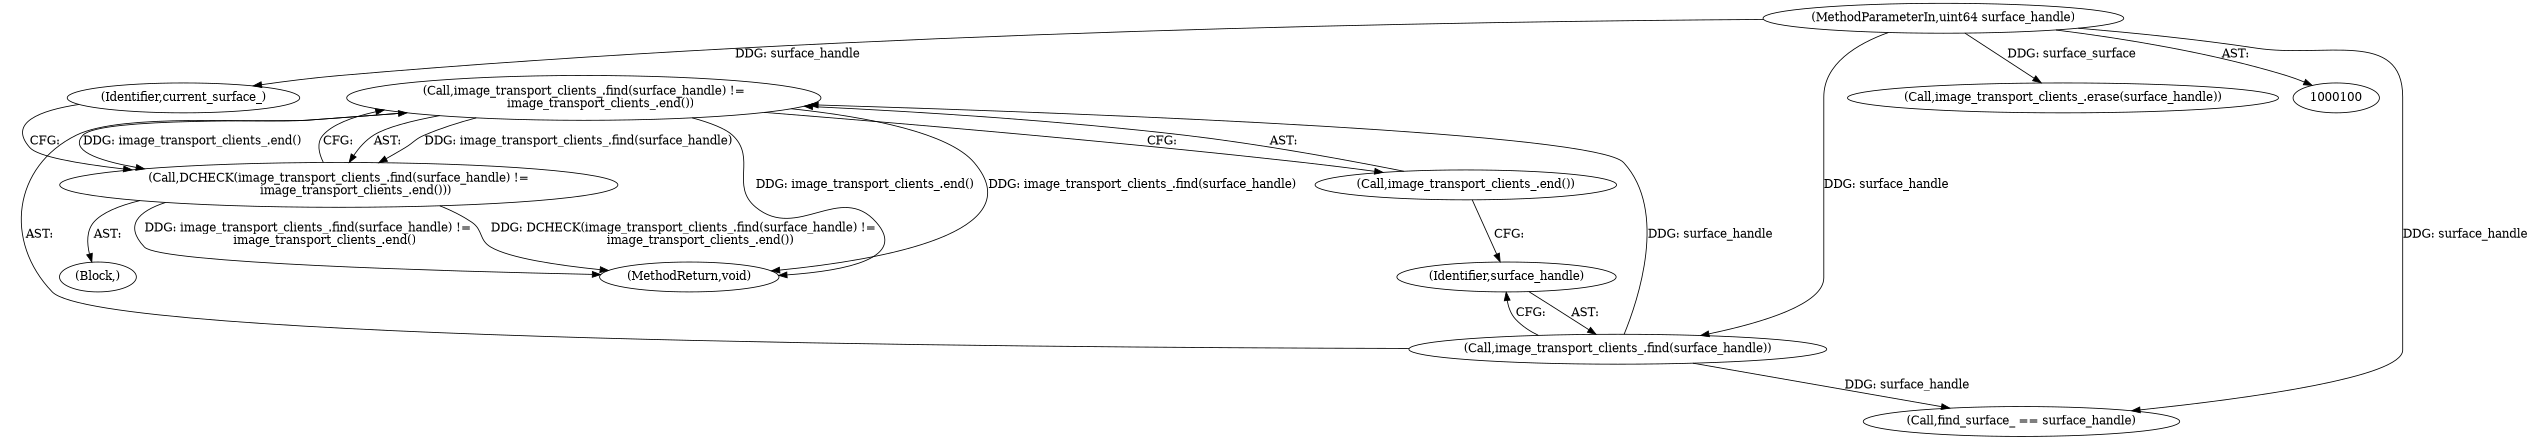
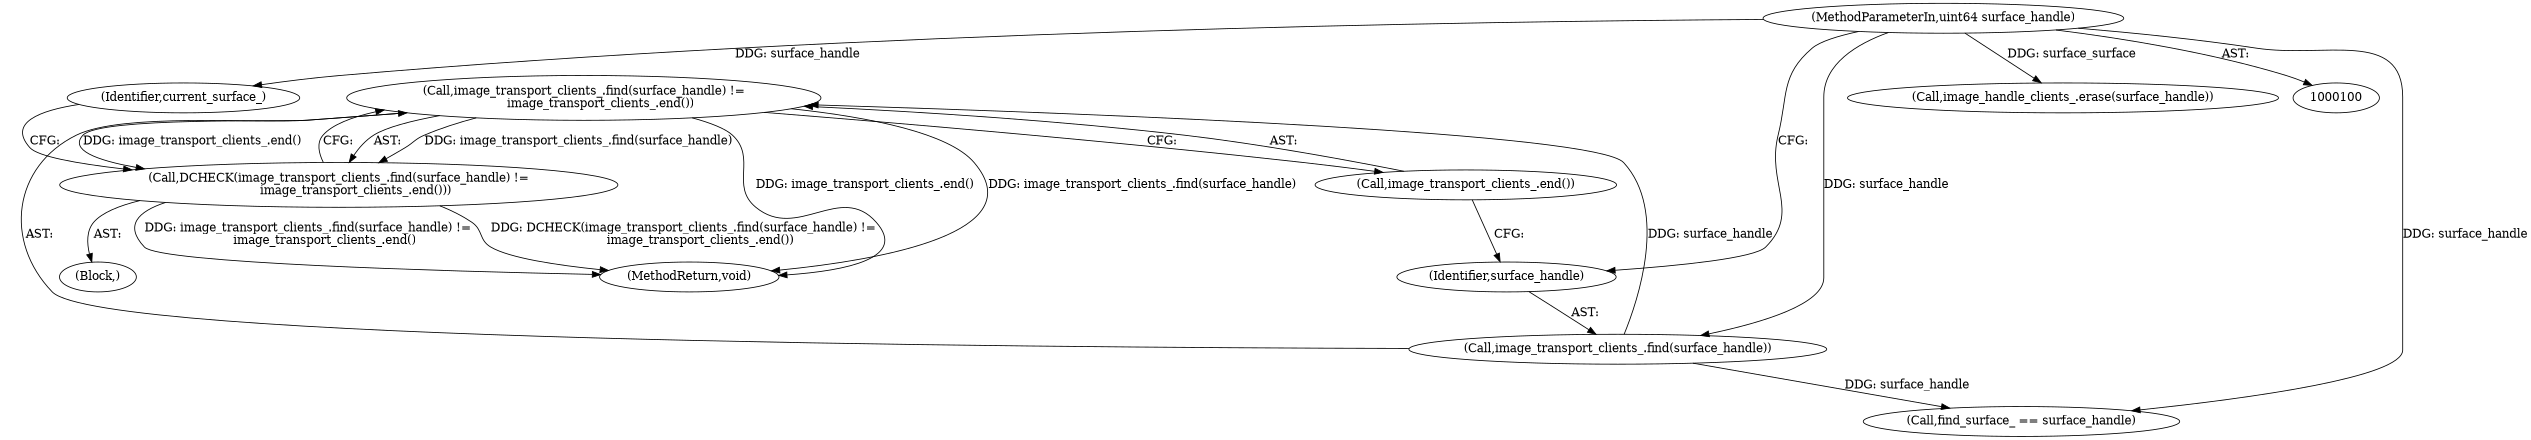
(2063, 98) -> (2063, 98)
(1518, 322) -> (1781, 197)
